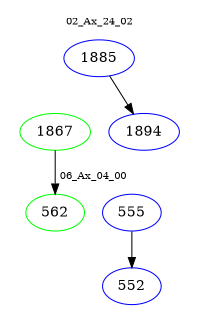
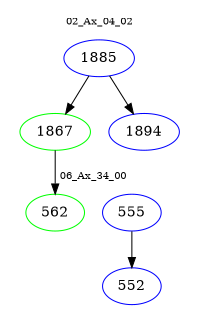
(100, 22) -> (100, 22)
none -> (80, 90)
(94, 176) -> (94, 176)
